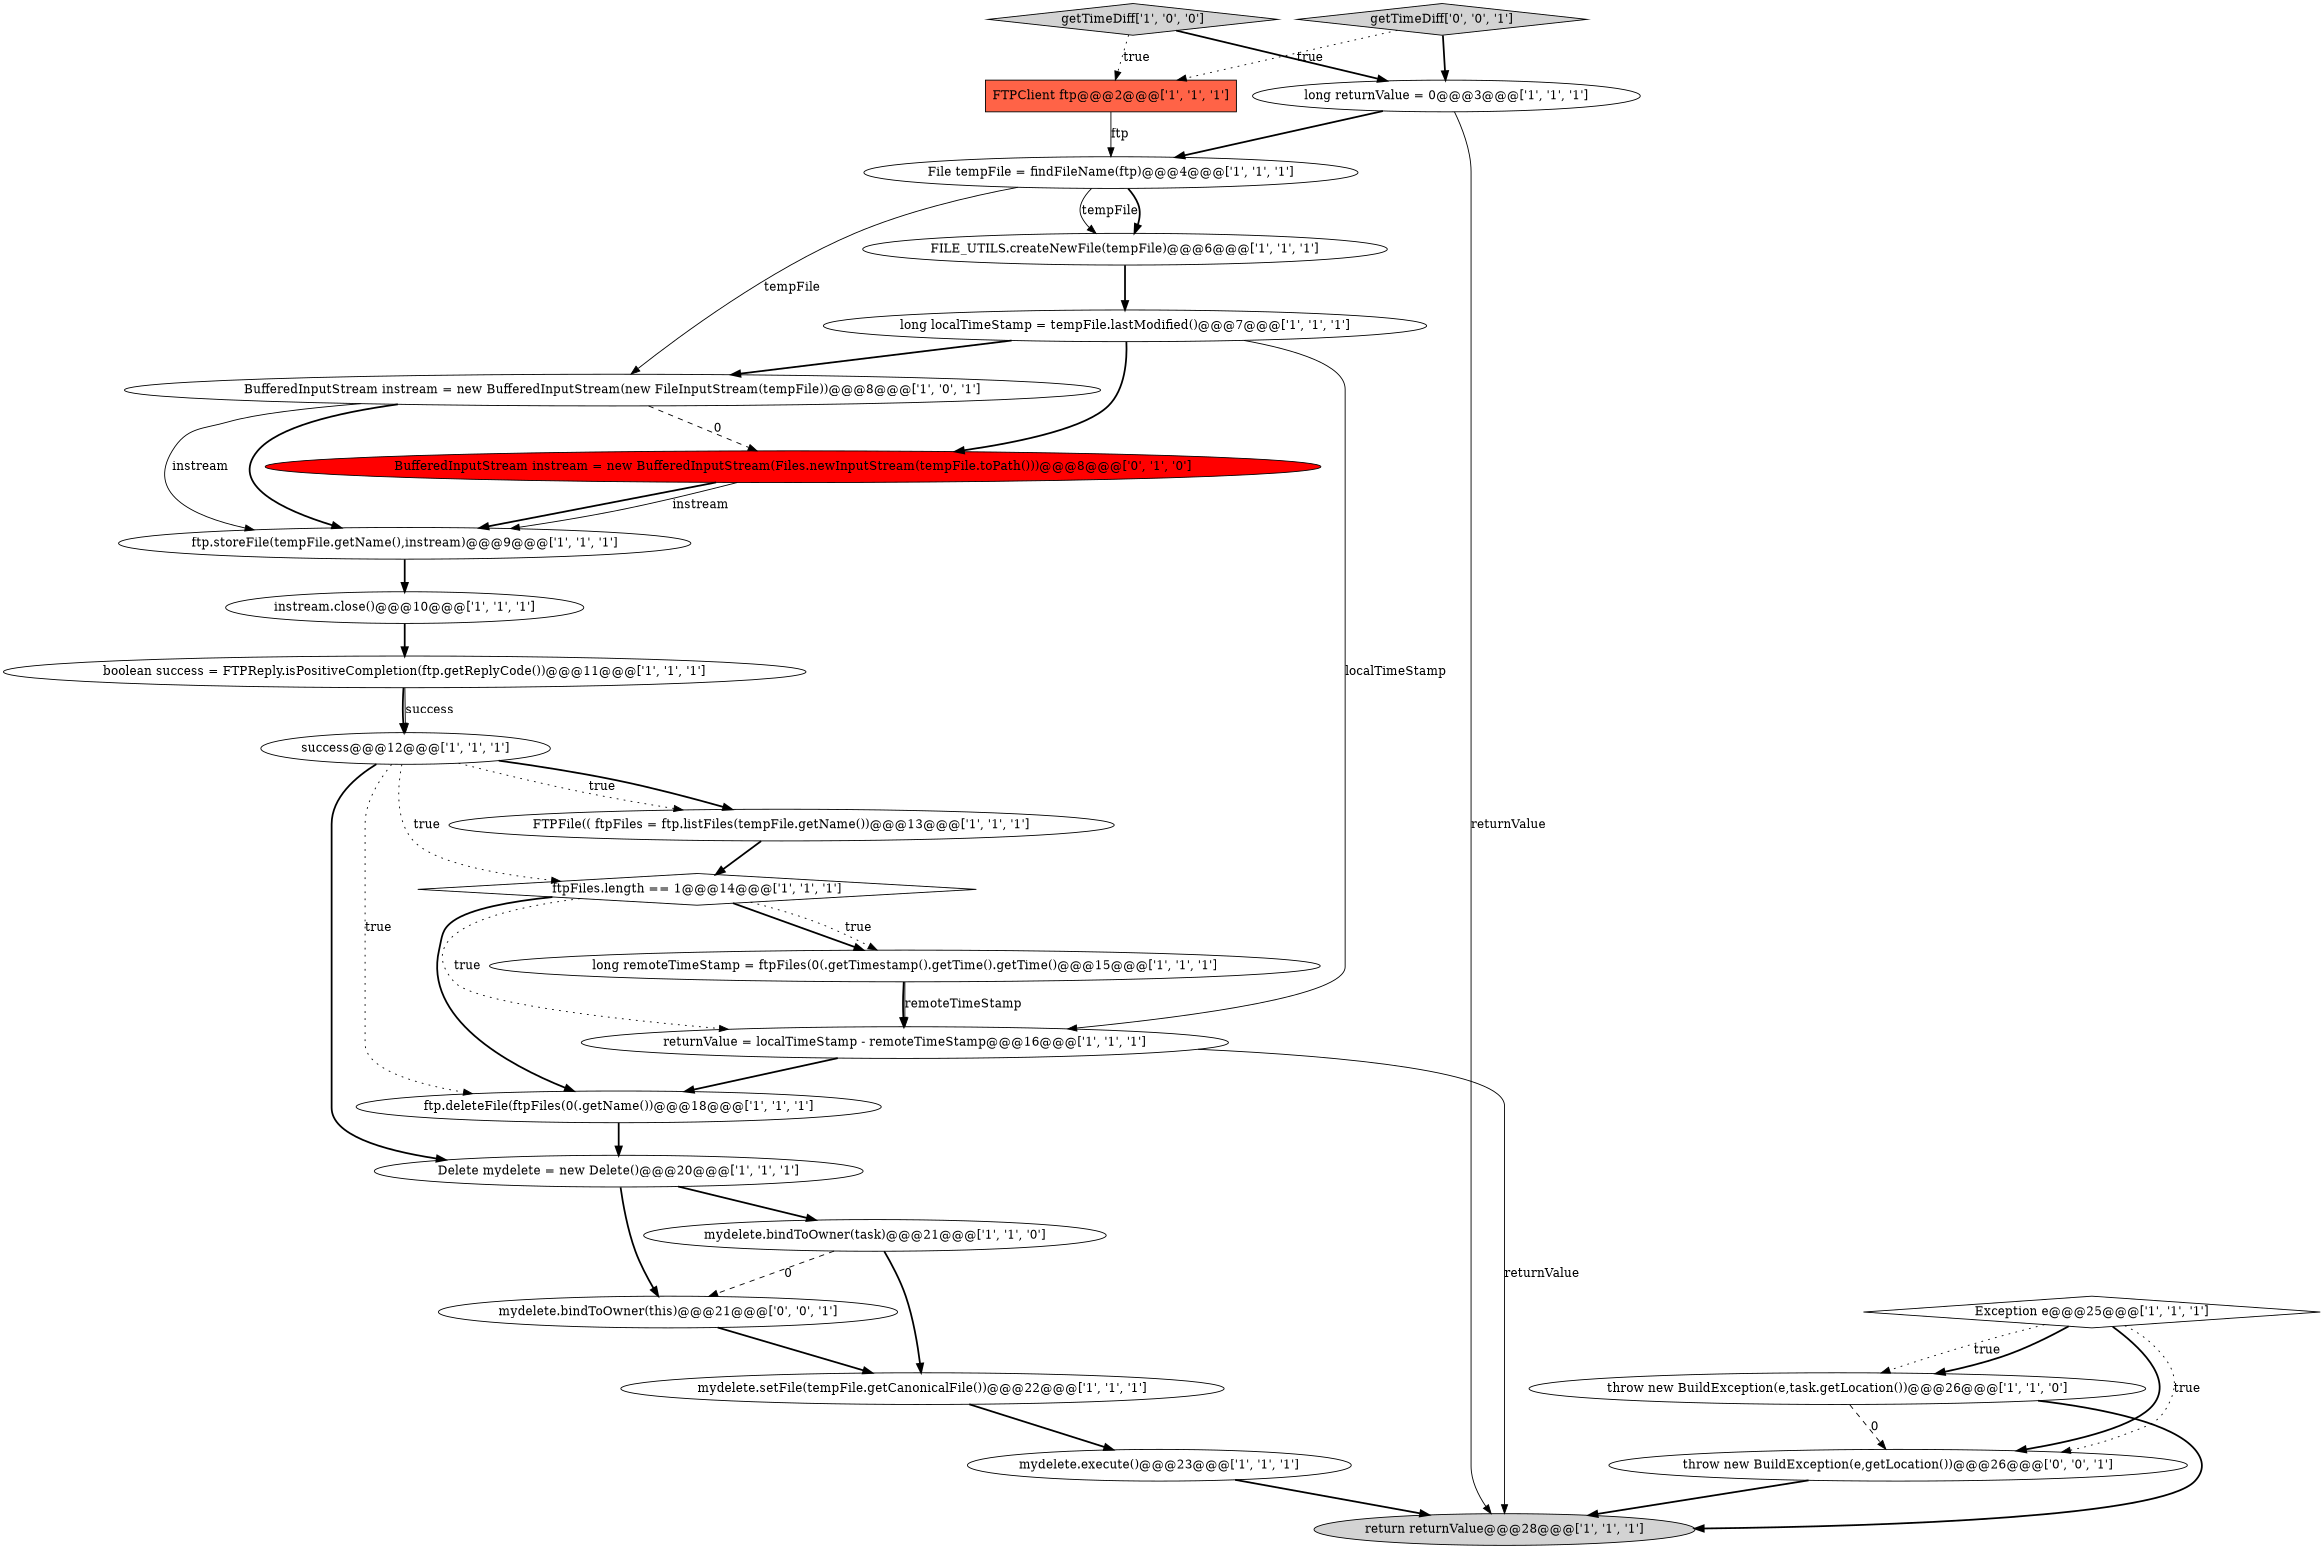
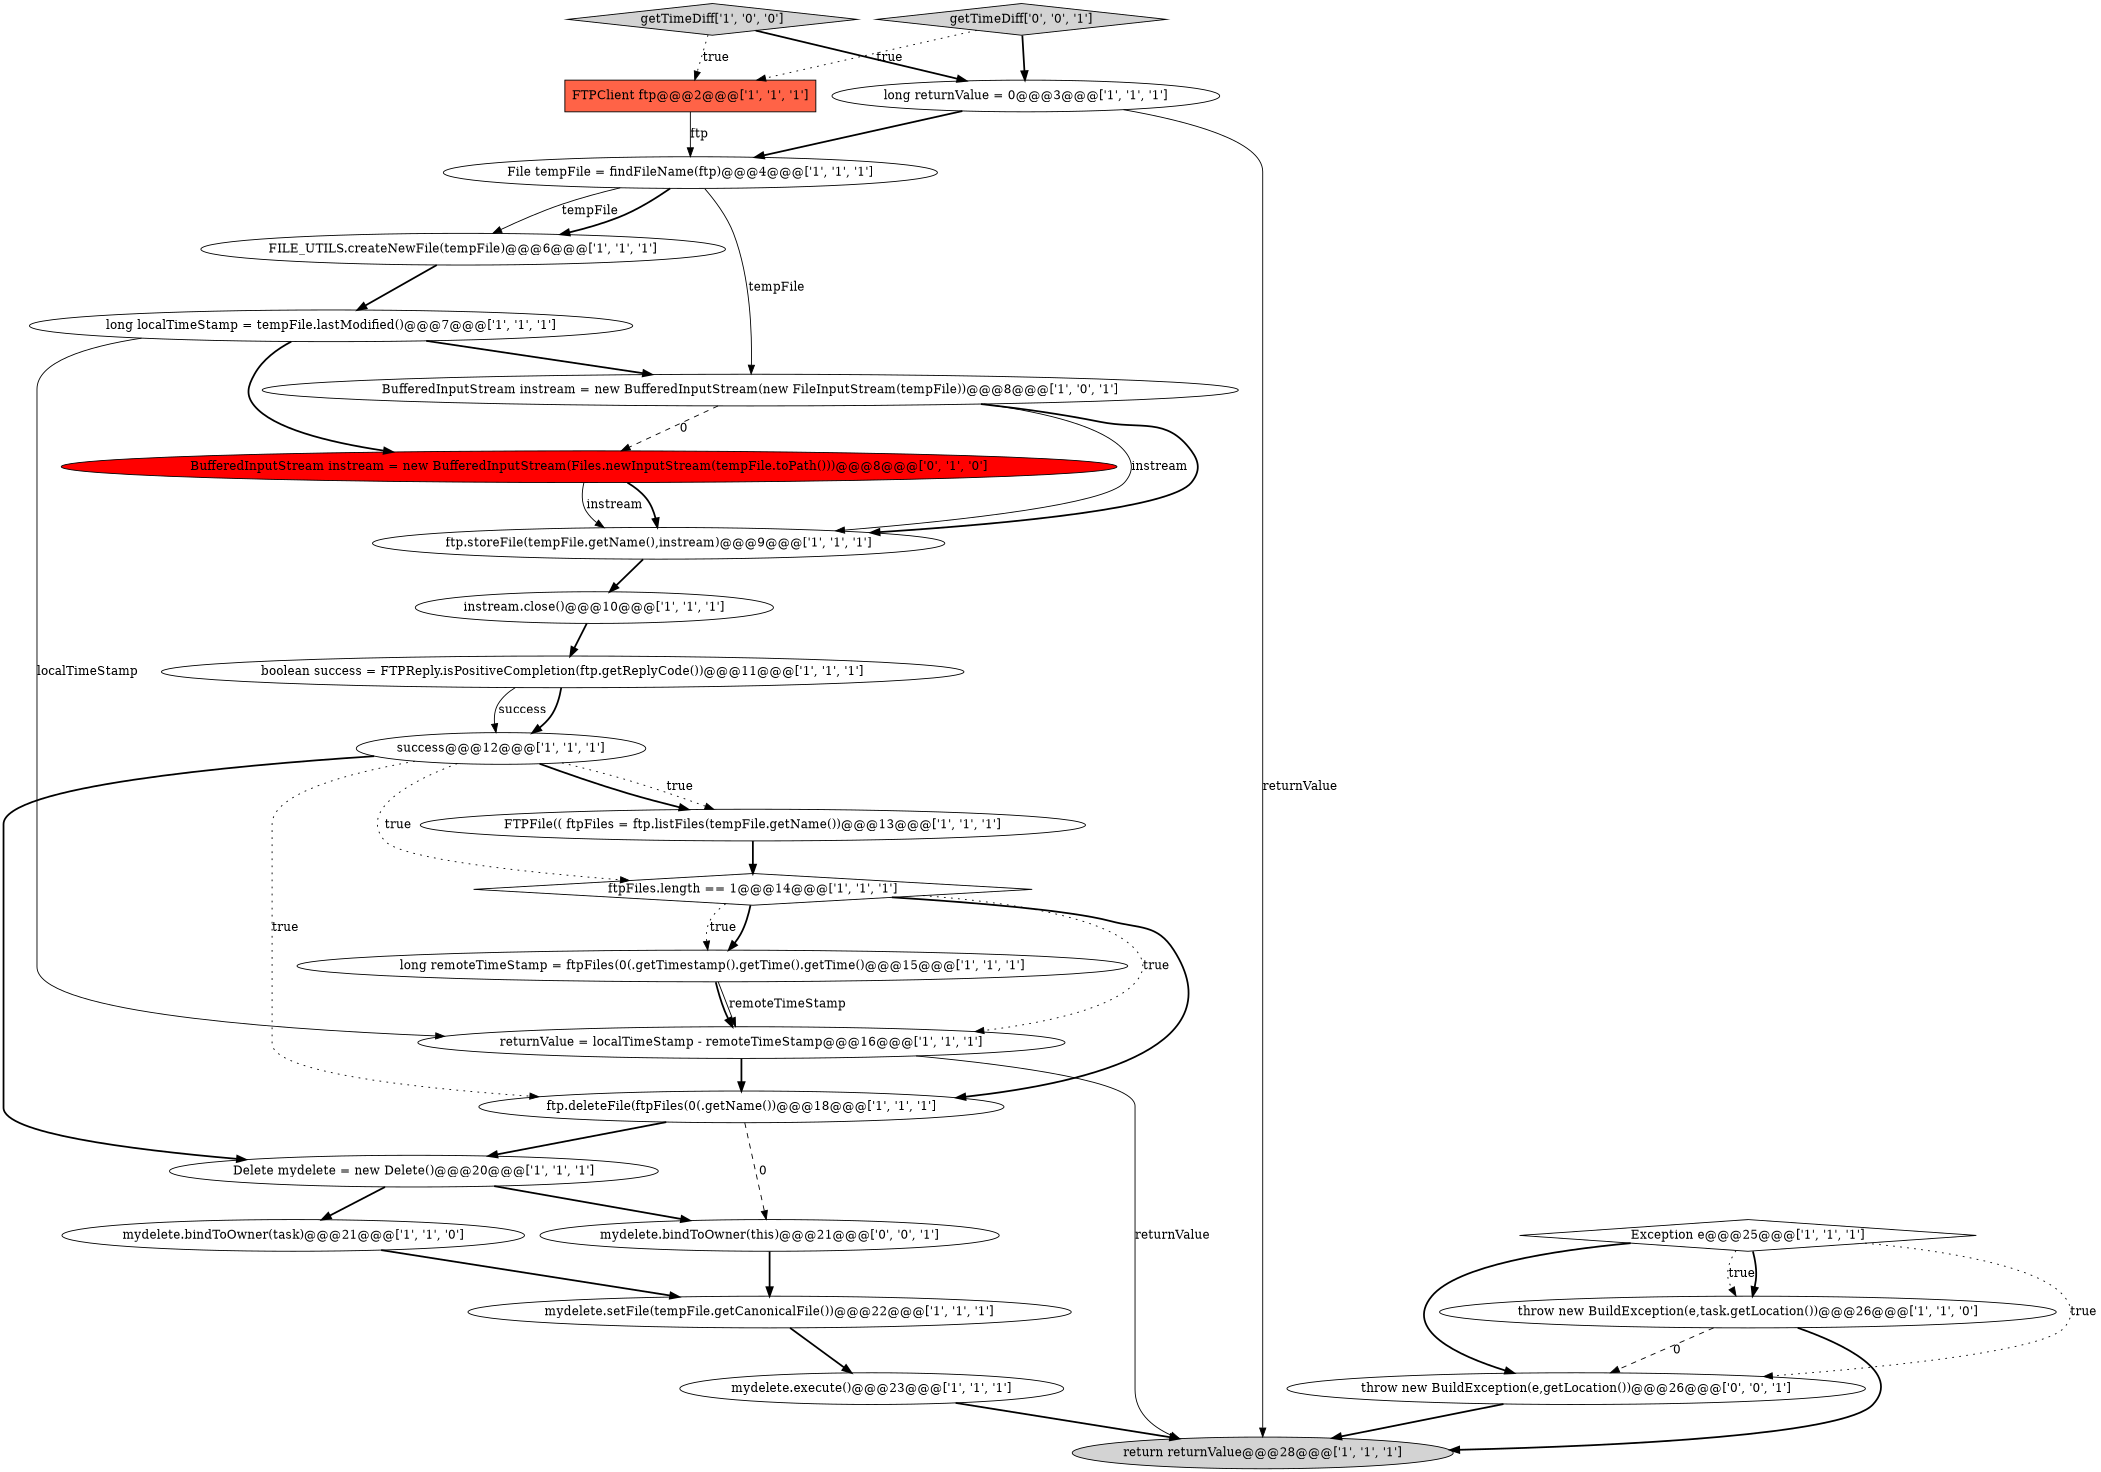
(776, 1272) -> (755, 1167)
